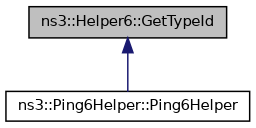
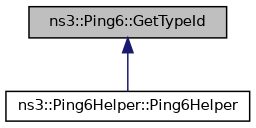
(128, 22) -> (128, 22)
